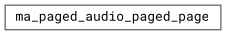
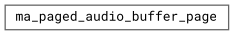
(113, 17) -> (117, 17)
